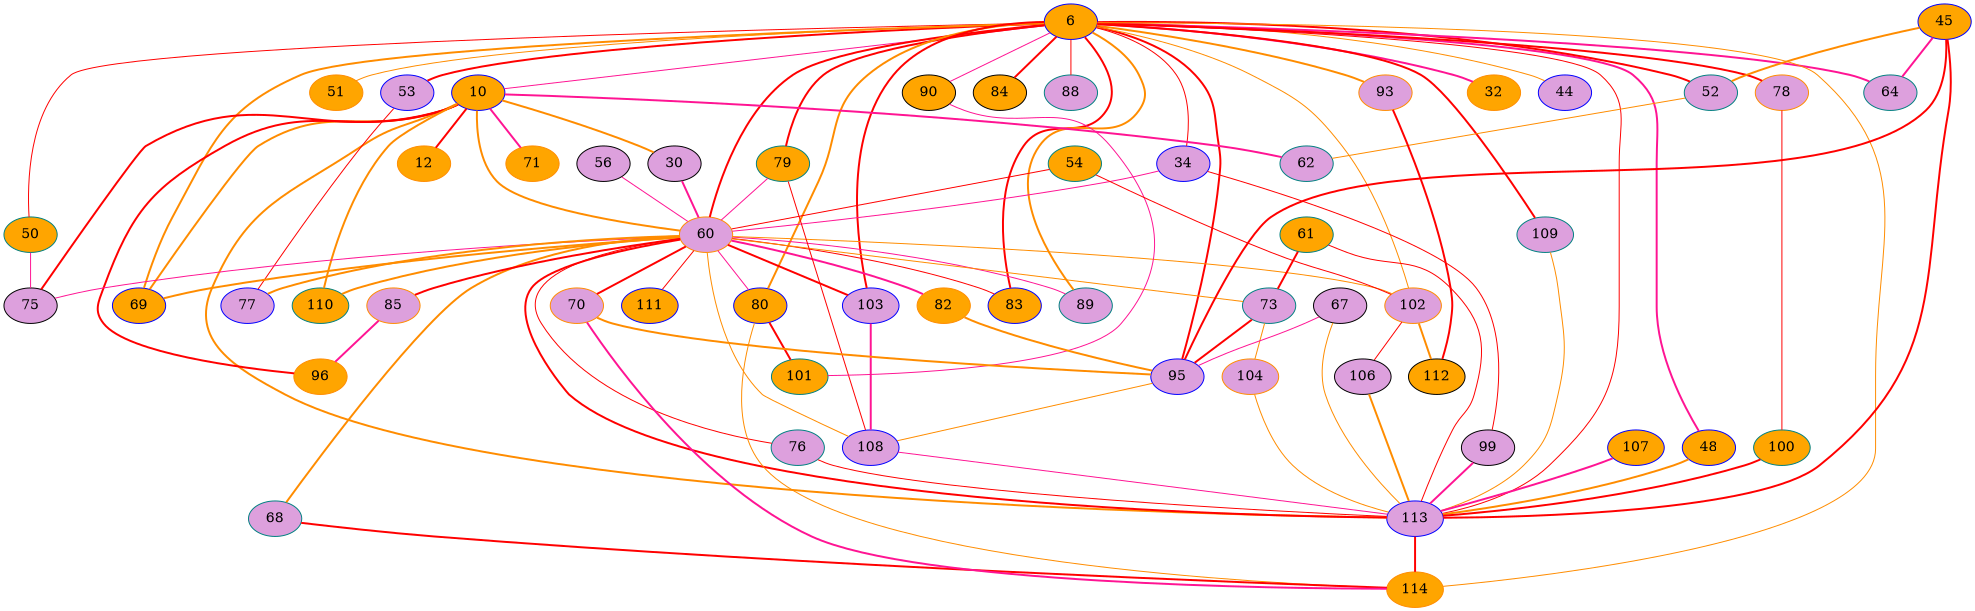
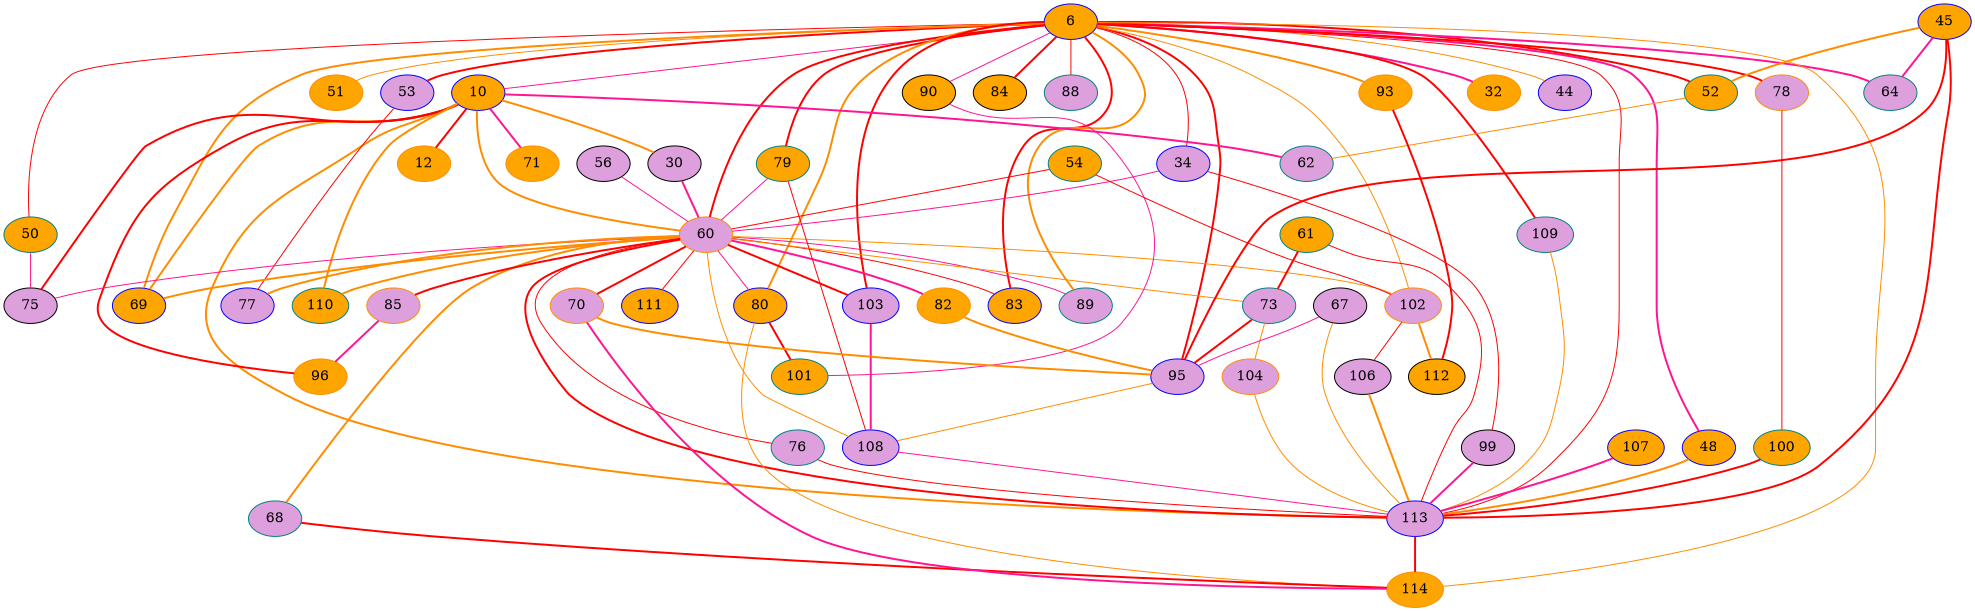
(1385, 93) -> (1385, 93)
(1711, 93) -> (1711, 93)
